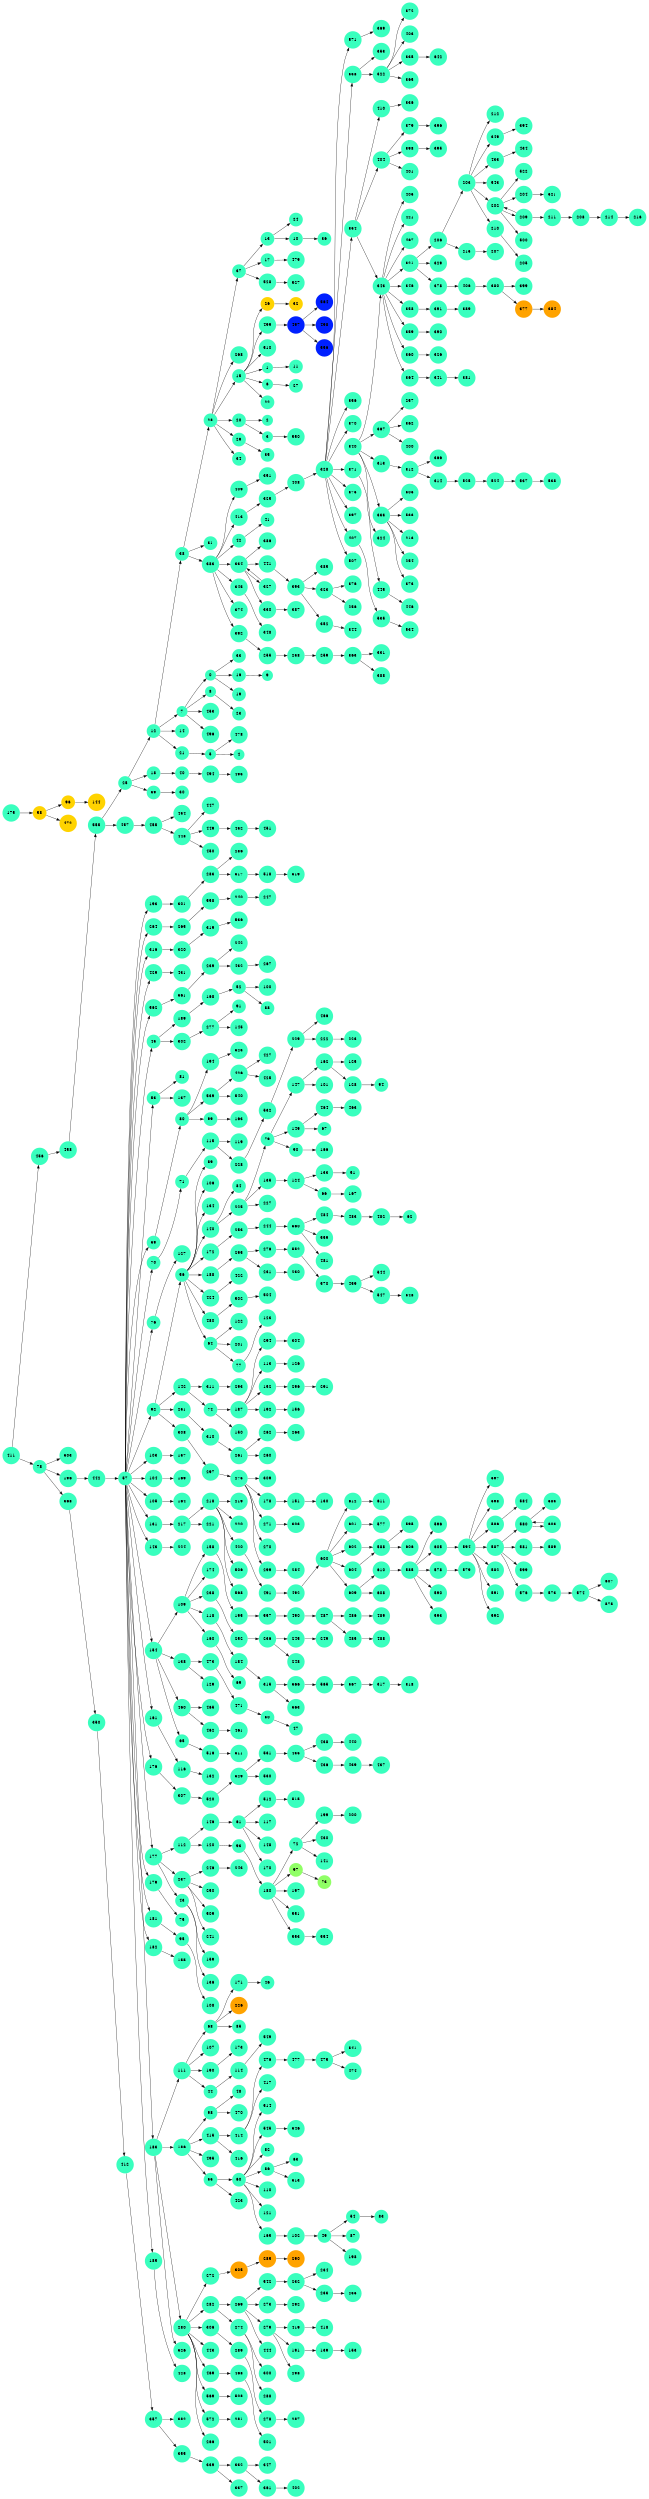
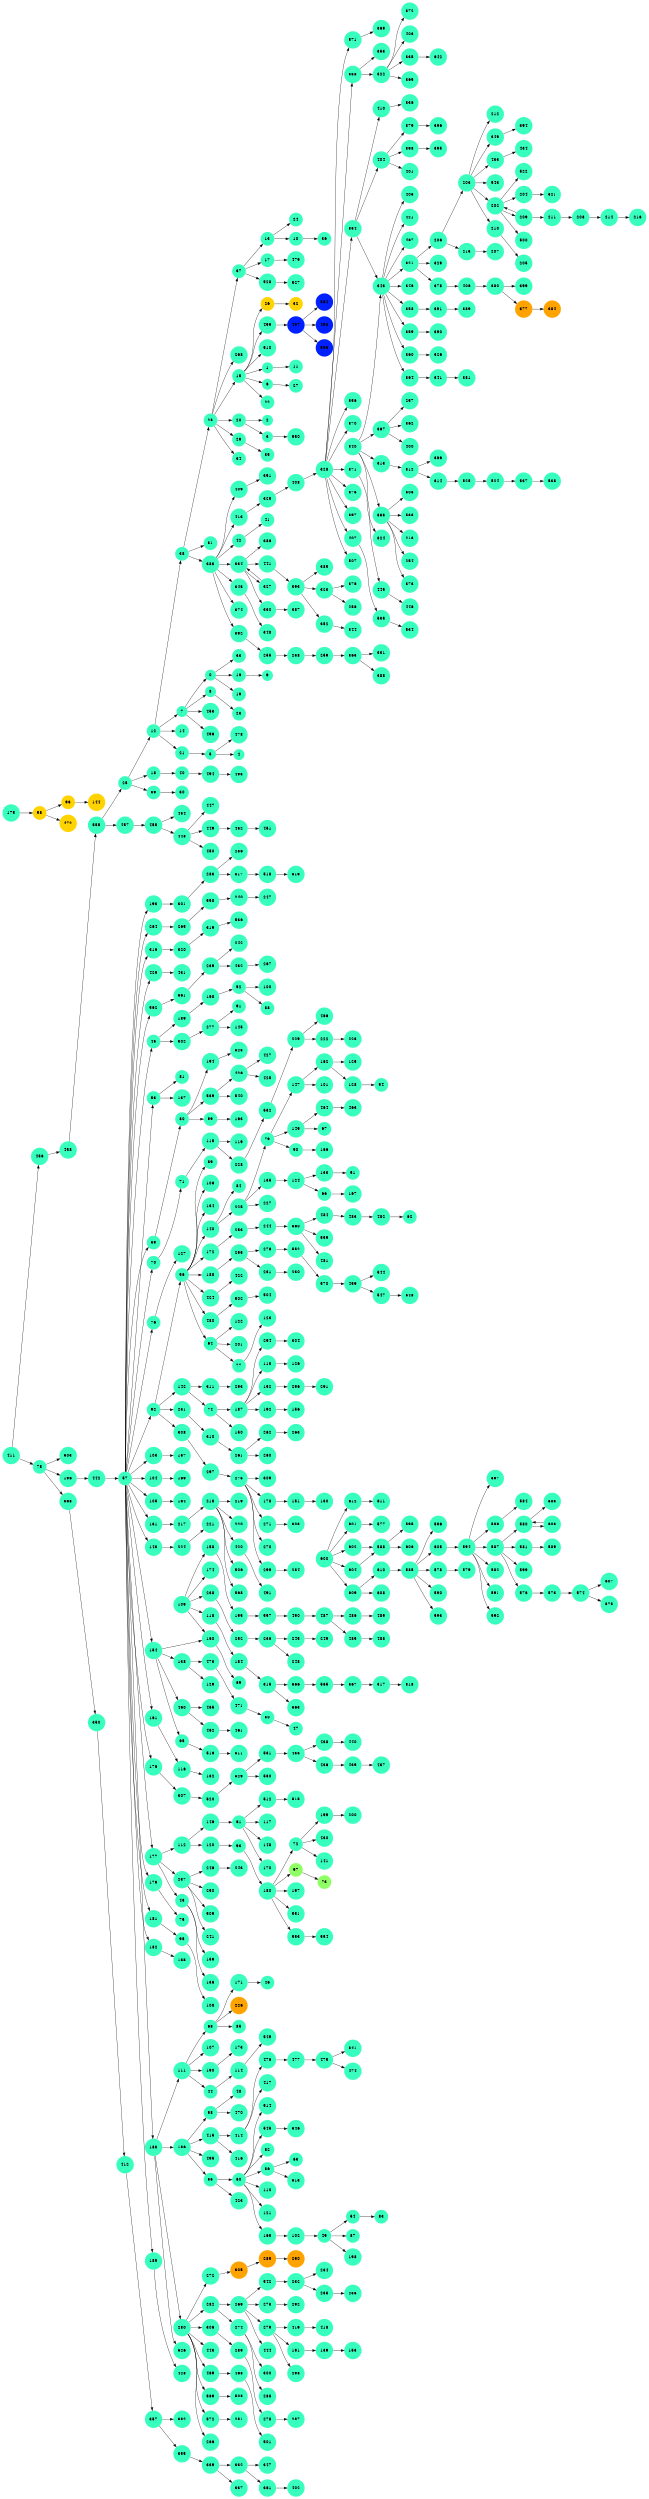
(495, 1501) -> none
(195, 1524) -> (195, 1537)
(296, 1593) -> none
(167, 1629) -> (180, 1645)
